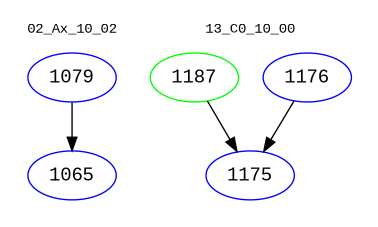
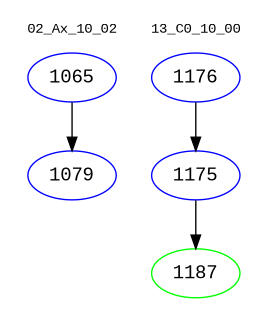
(72, 120) -> (72, 120)
(219, 120) -> (196, 218)
